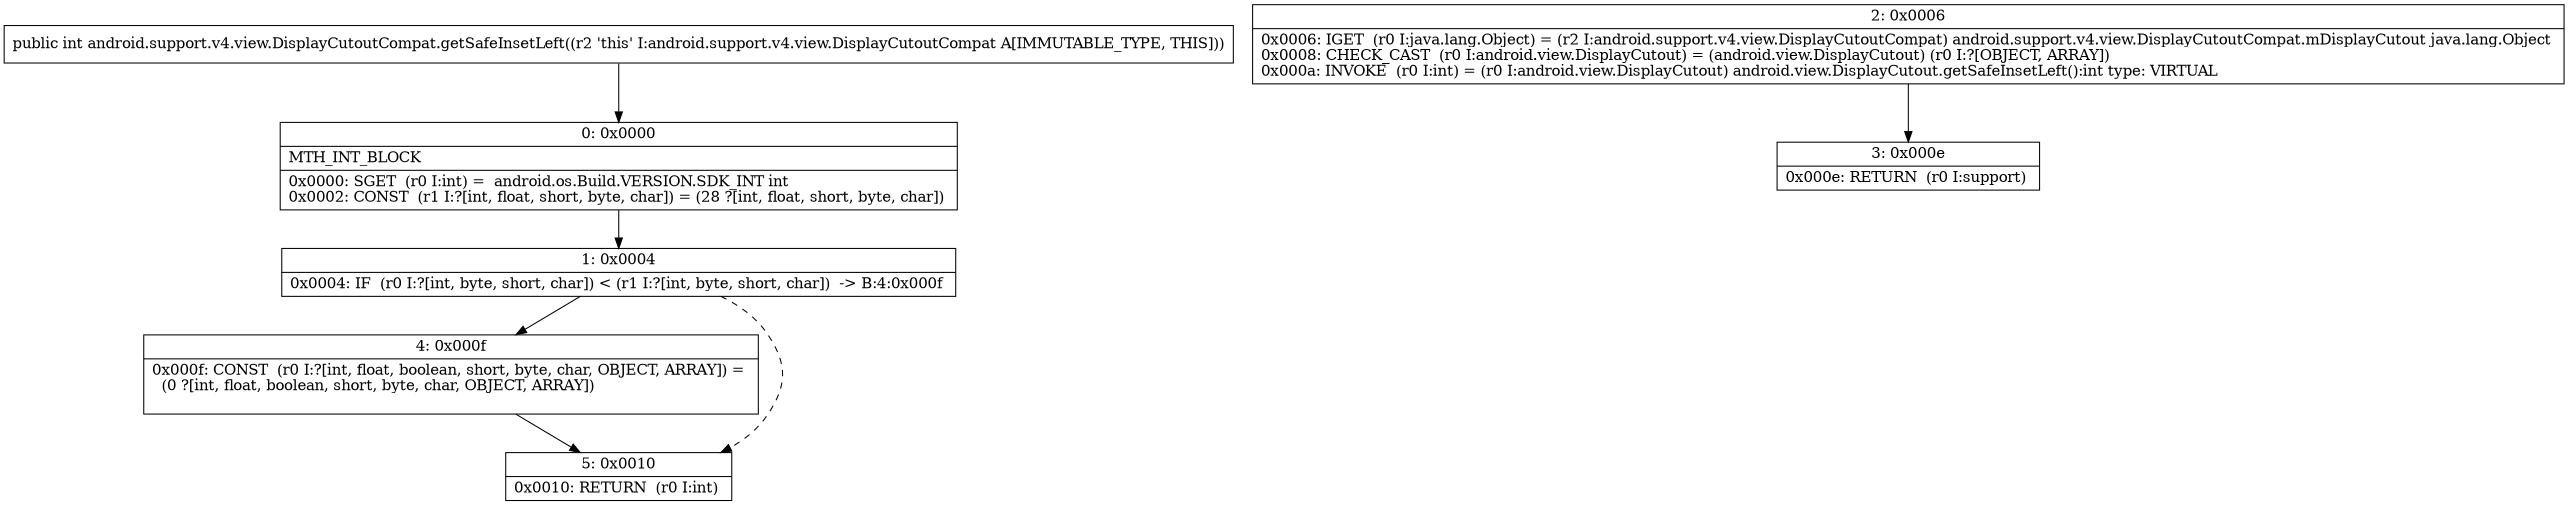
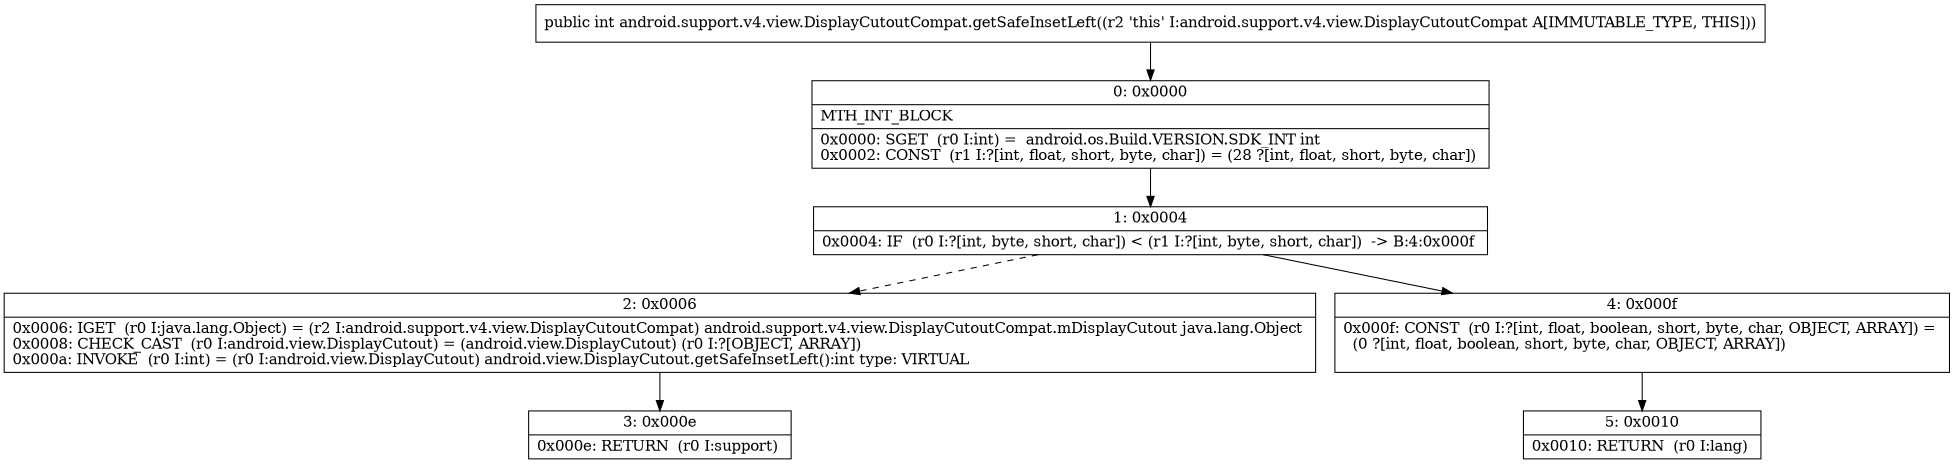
(782, 369) -> (949, 273)
(619, 488) -> (1642, 446)
